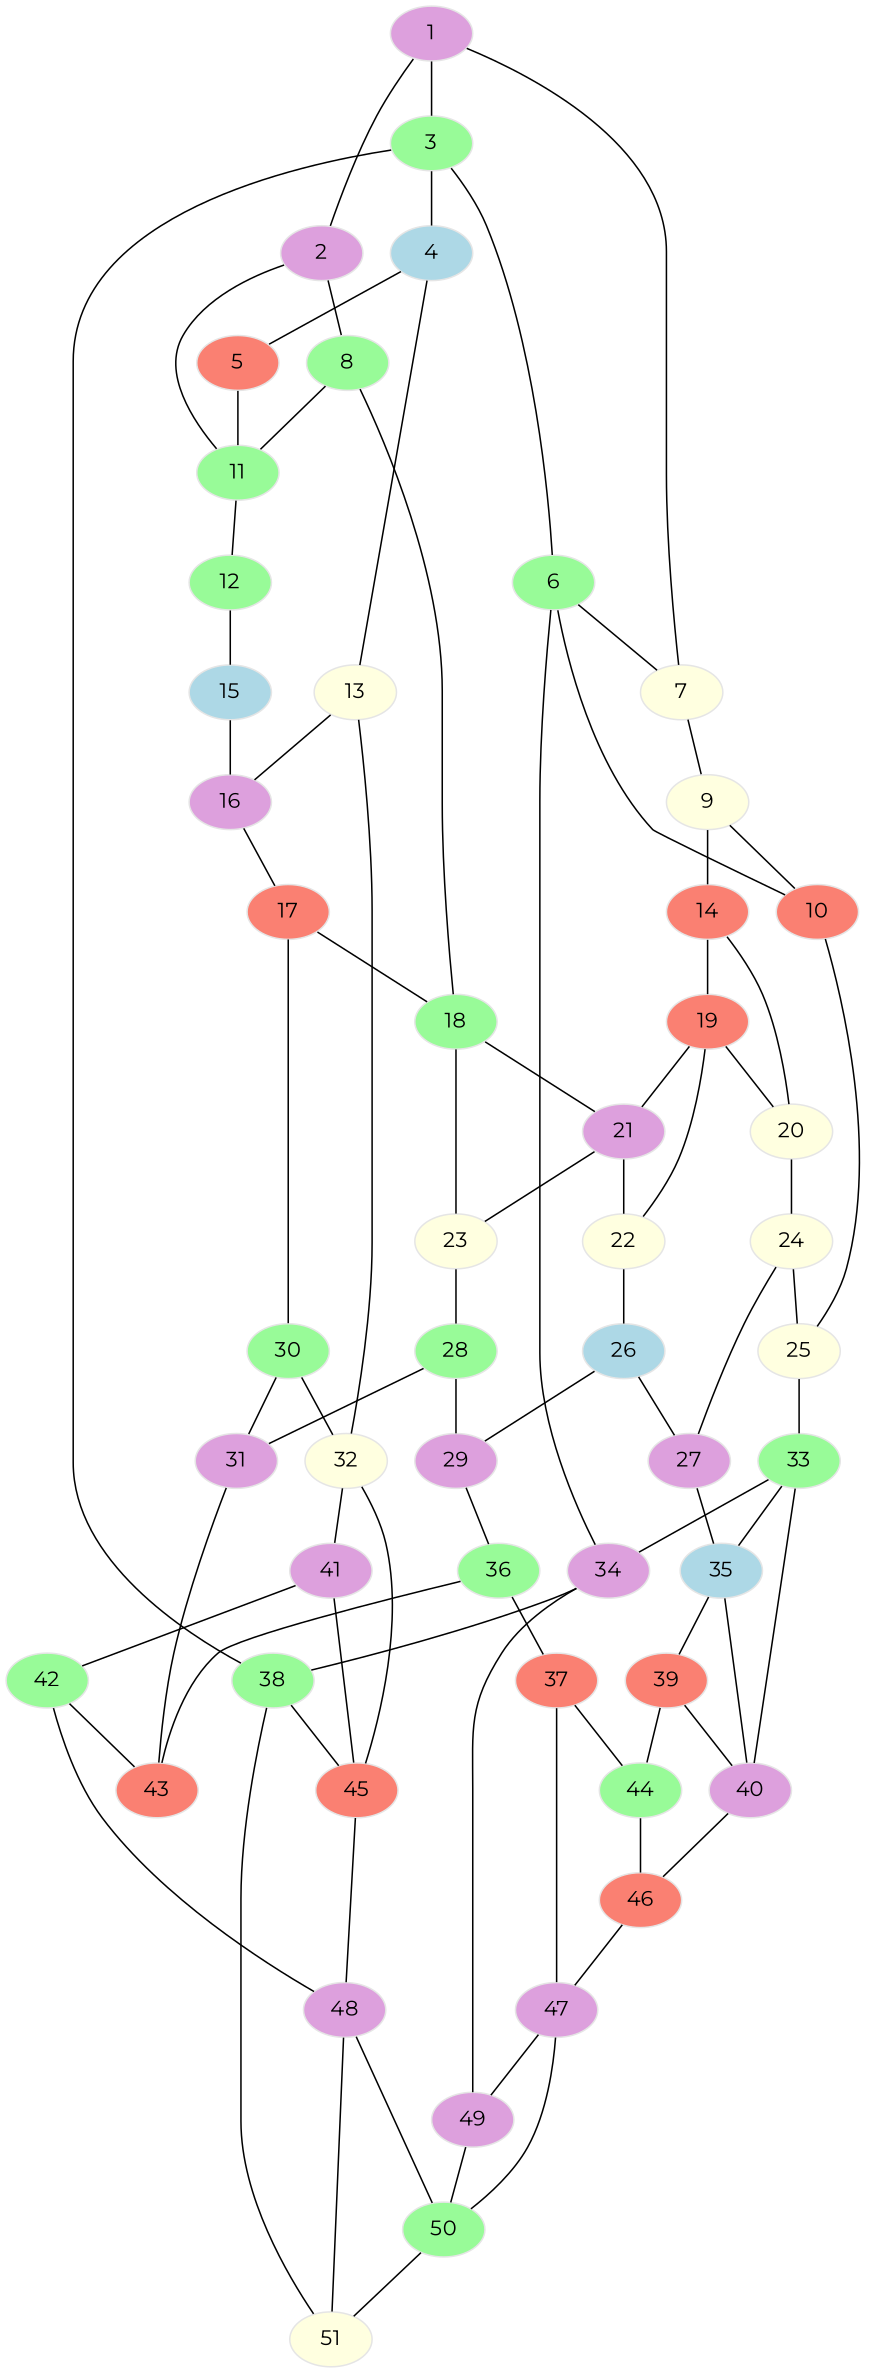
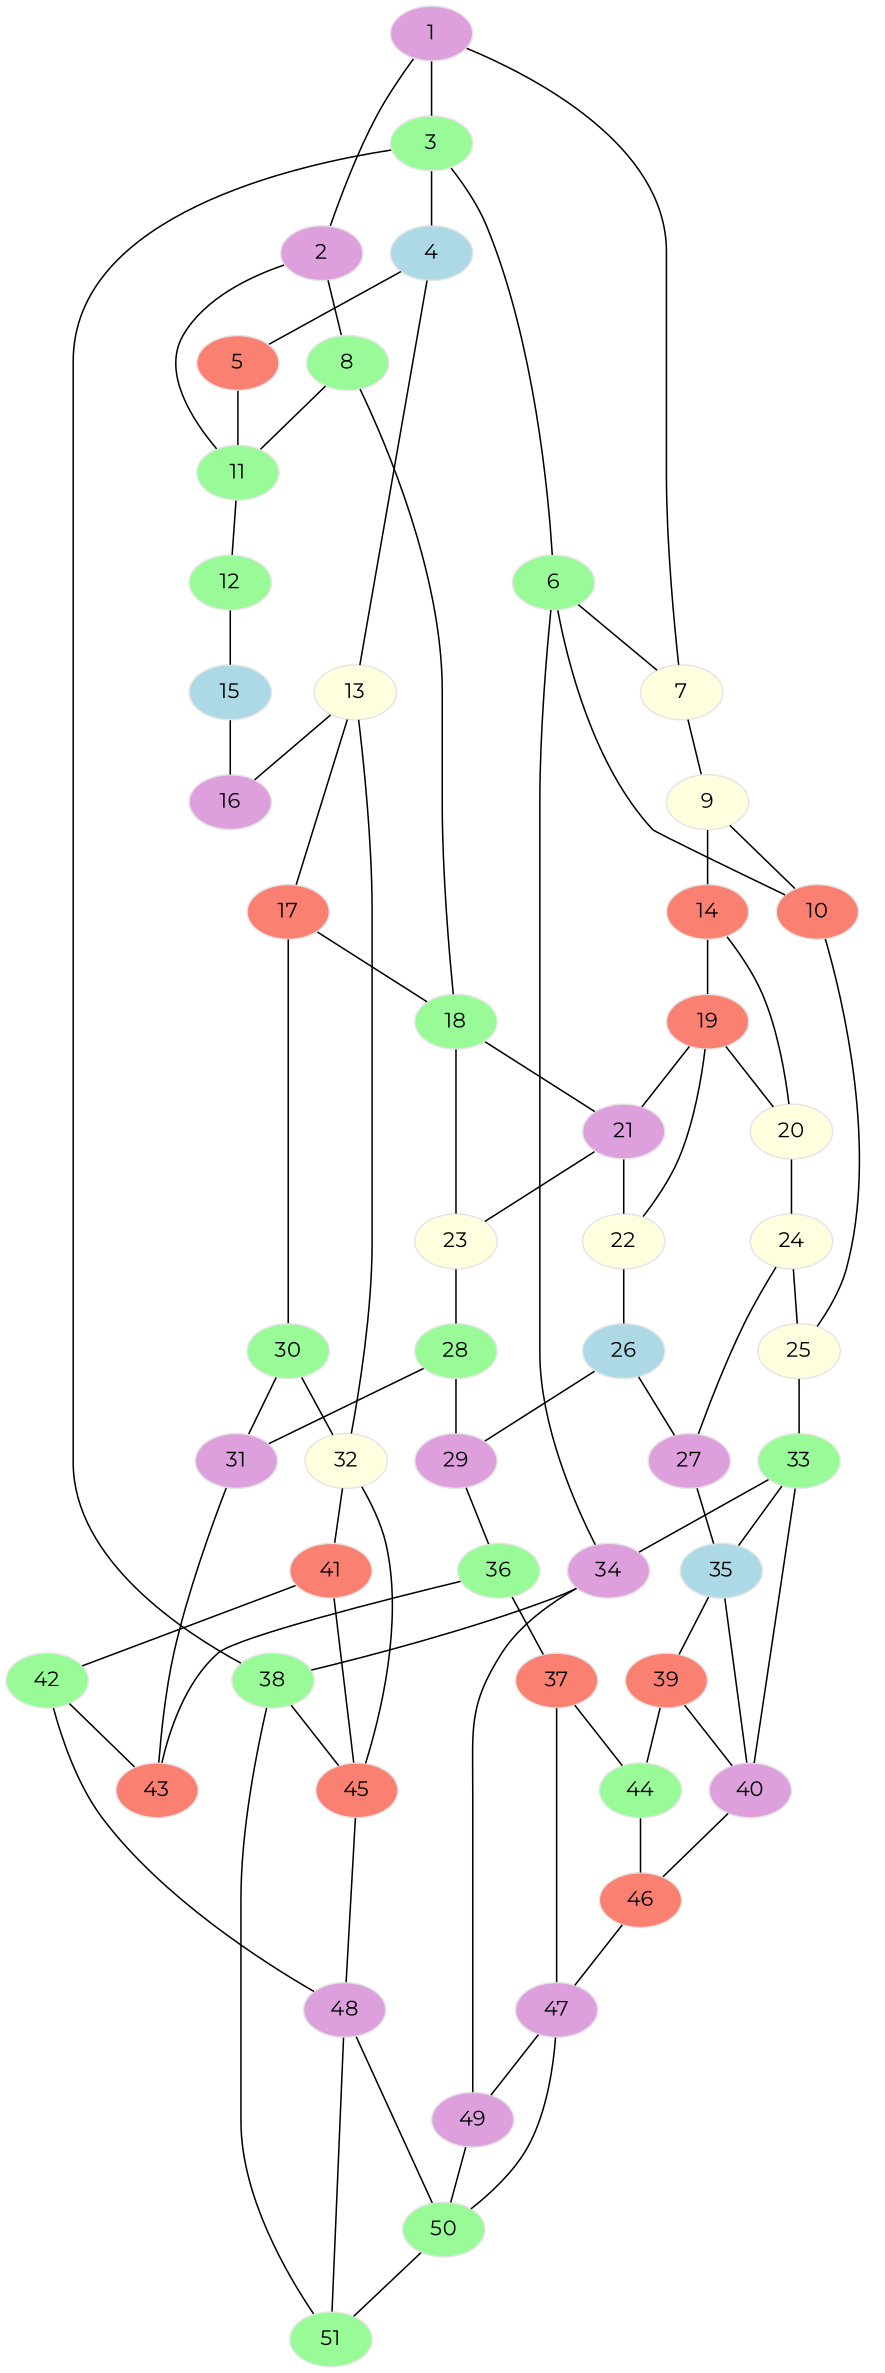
(259, 857) -> (322, 802)
(331, 1571) -> (331, 1571)
(331, 2339) -> (331, 2339)
